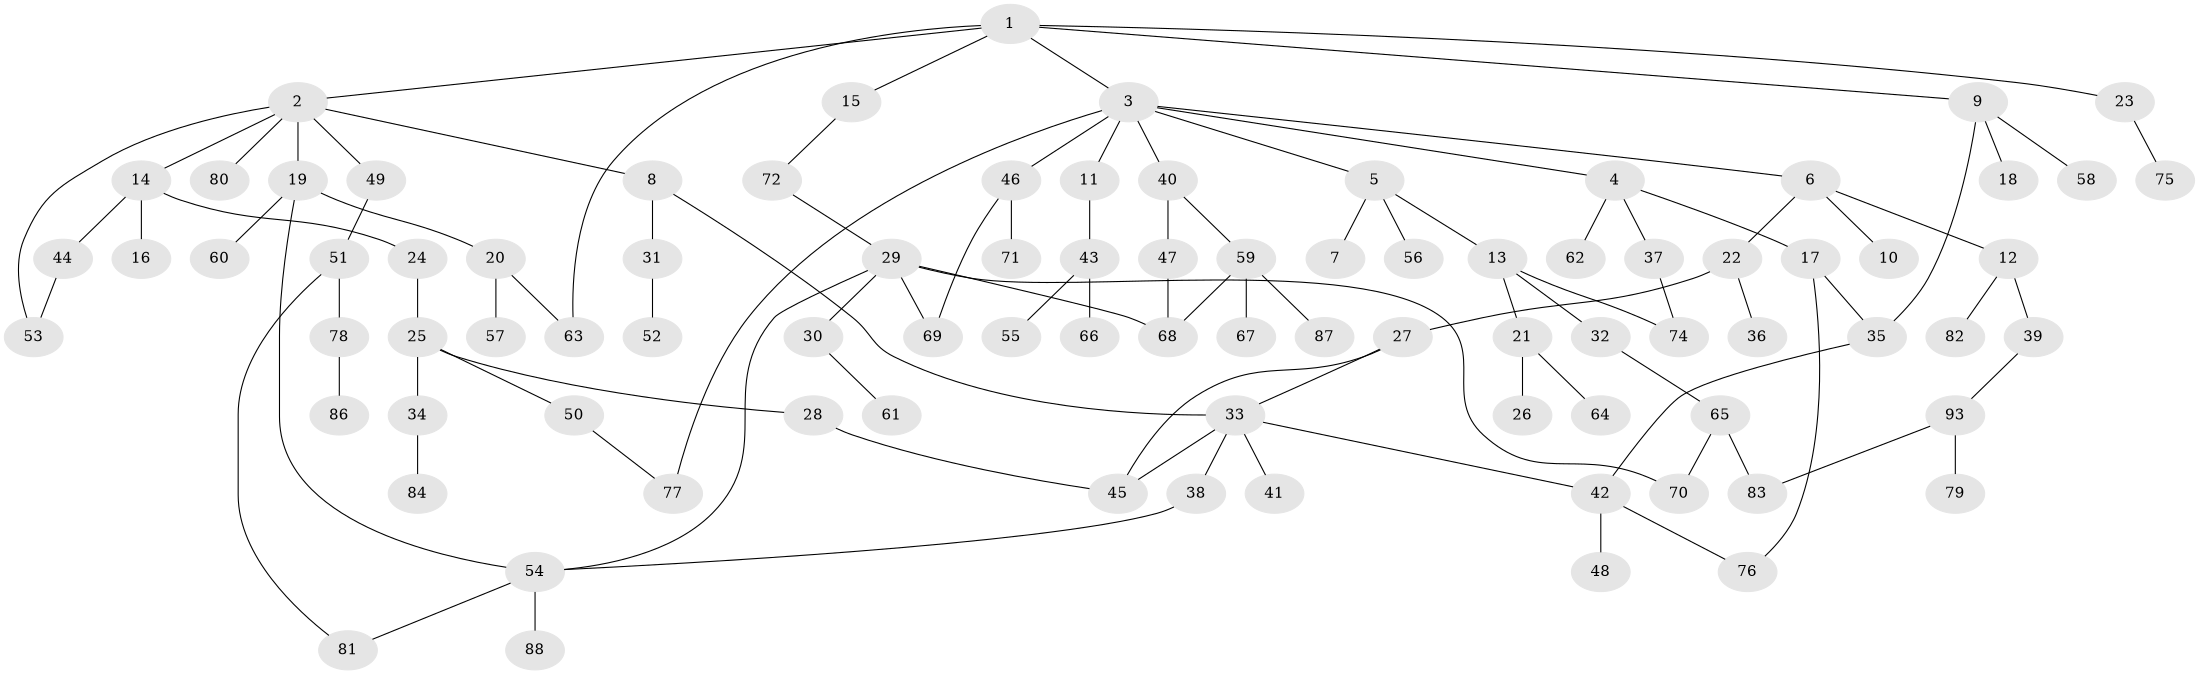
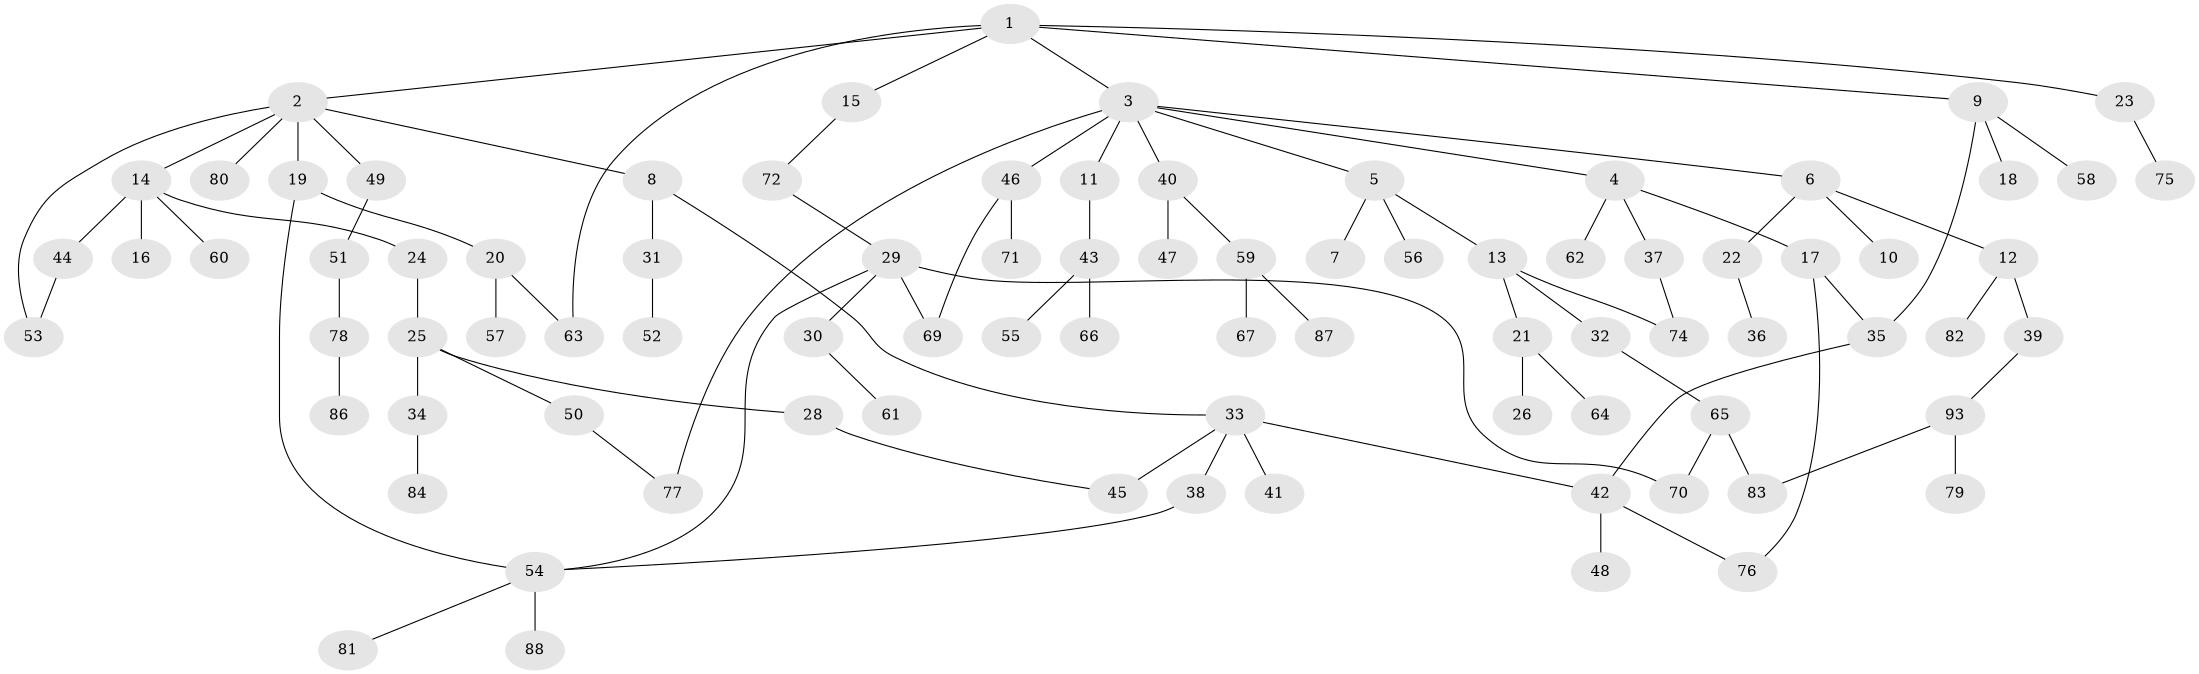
(254, 224) -> (180, 220)
(1168, 337) -> none
(1403, 337) -> none
(238, 457) -> none
